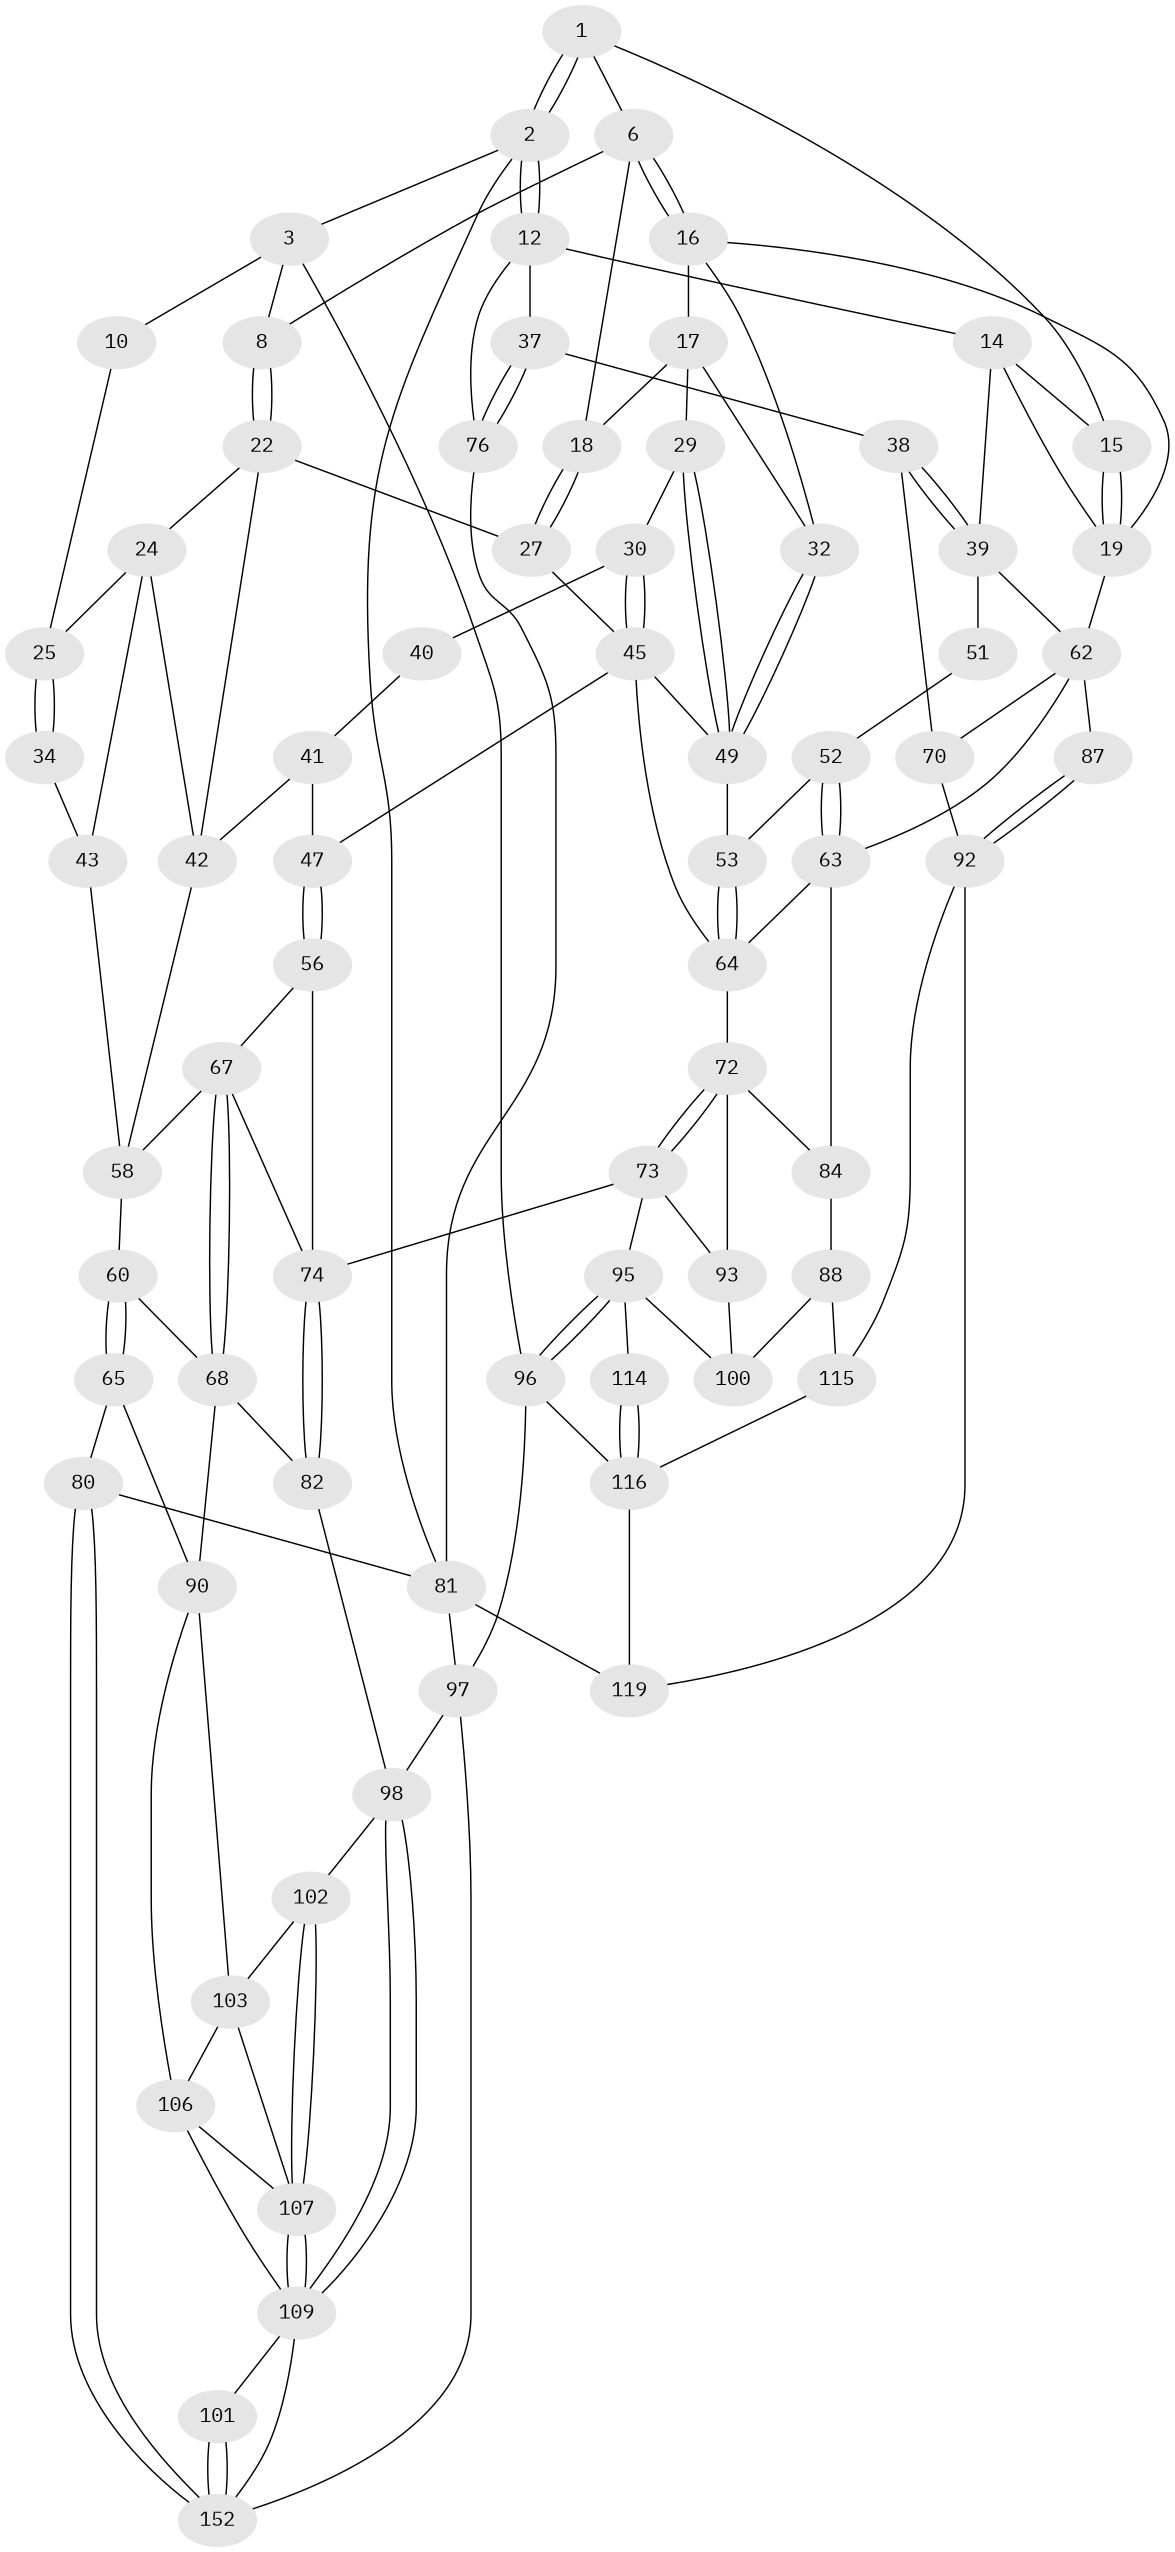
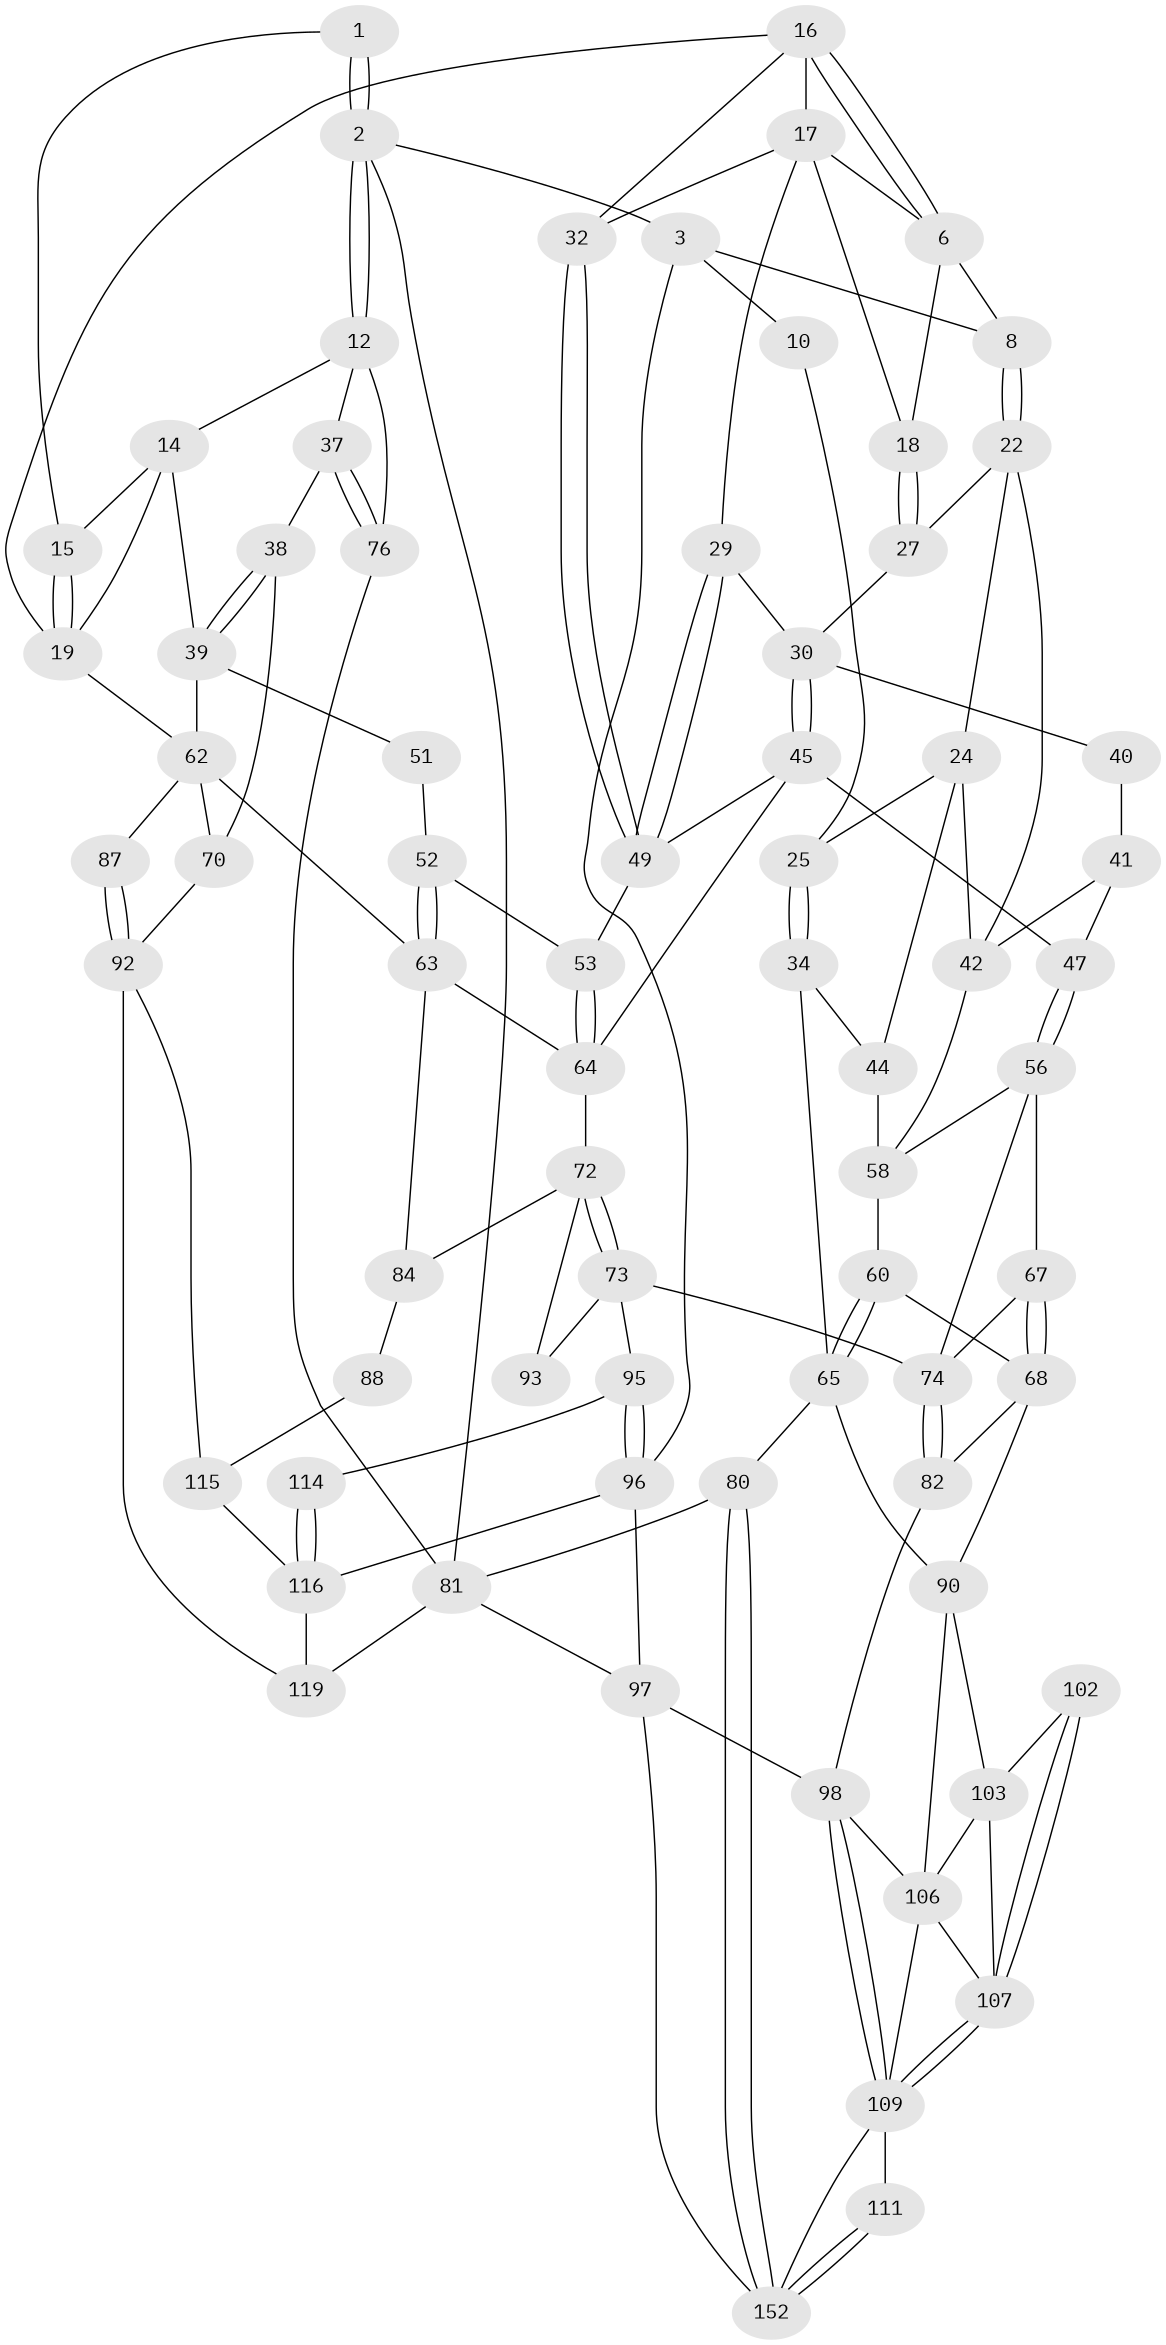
(608, 84) -> (875, 187)
(583, 602) -> (860, 598)
(88, 861) -> (878, 1069)
(172, 1121) -> (957, 1121)
none -> (814, 1172)
(733, 1380) -> none
(351, 1846) -> (877, 1846)
(217, 2417) -> (885, 2209)
